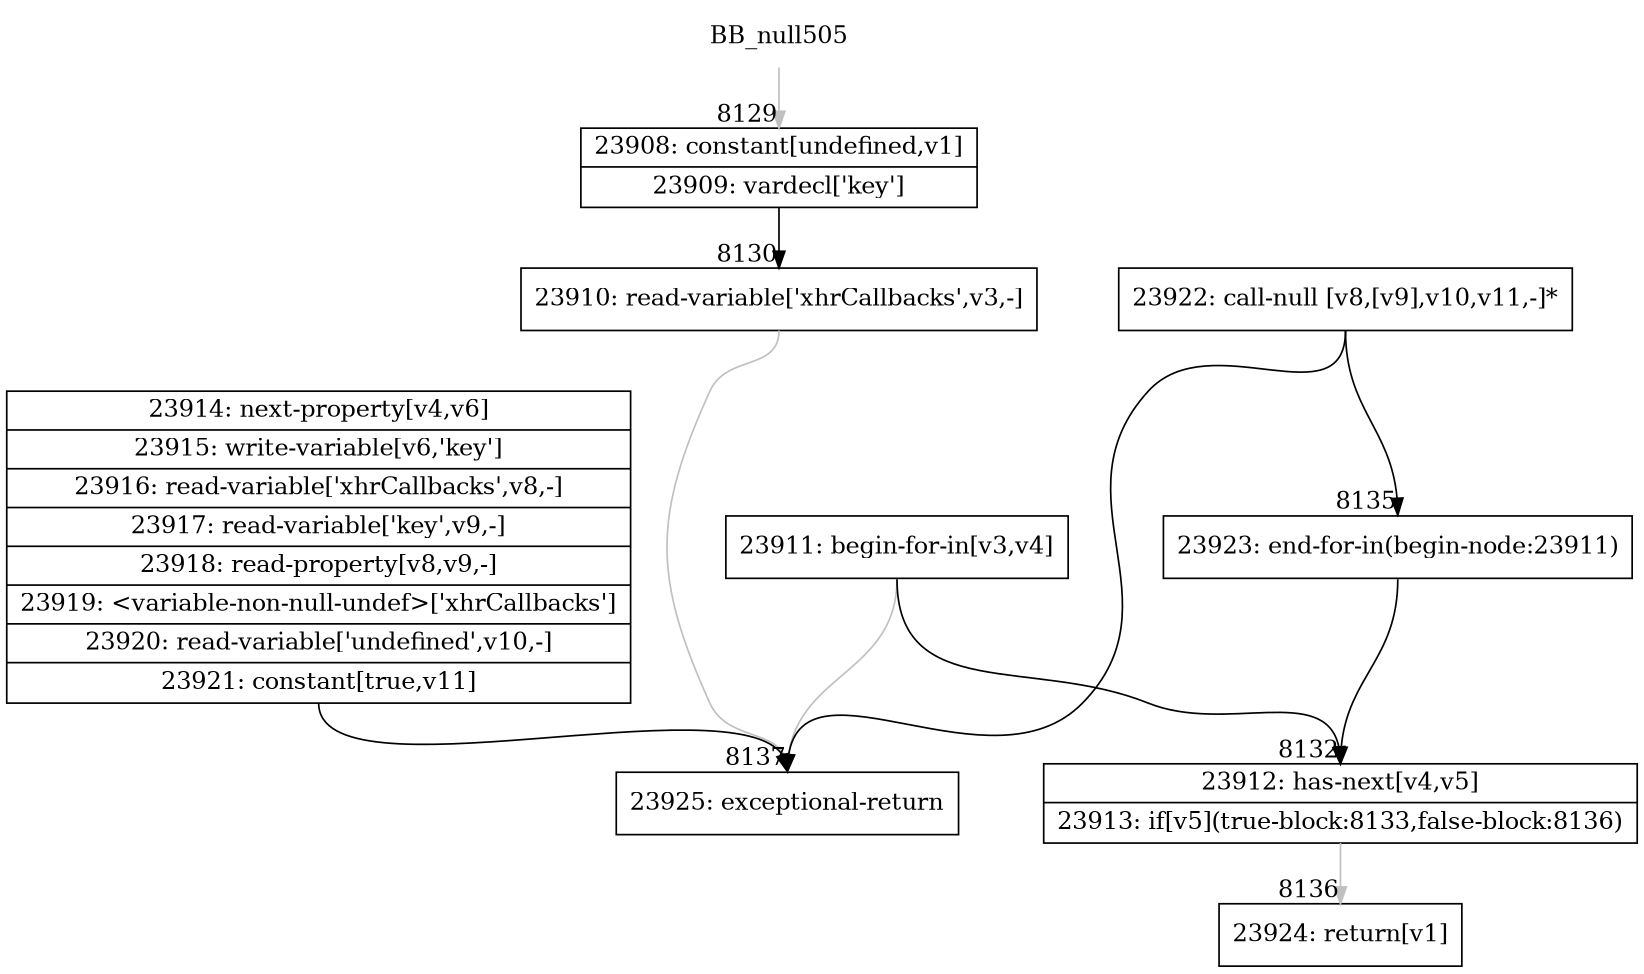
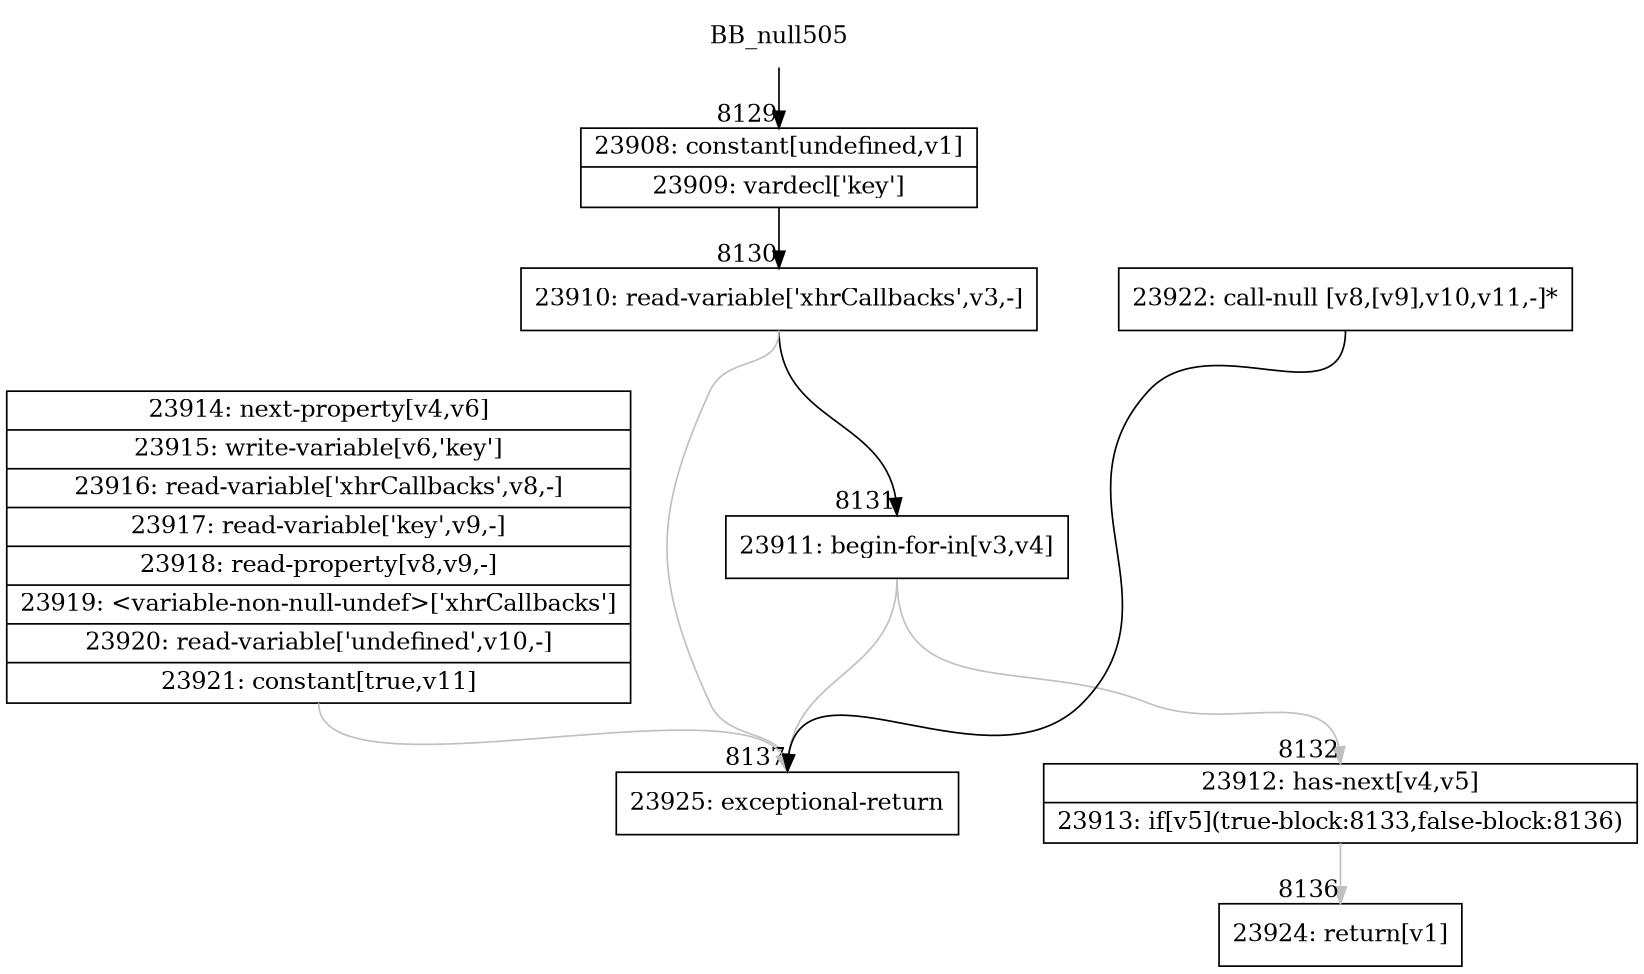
(779, 89) -> (779, 89)
none -> (831, 418)
(1398, 547) -> none
(1112, 692) -> (1112, 692)
(545, 738) -> (545, 738)
